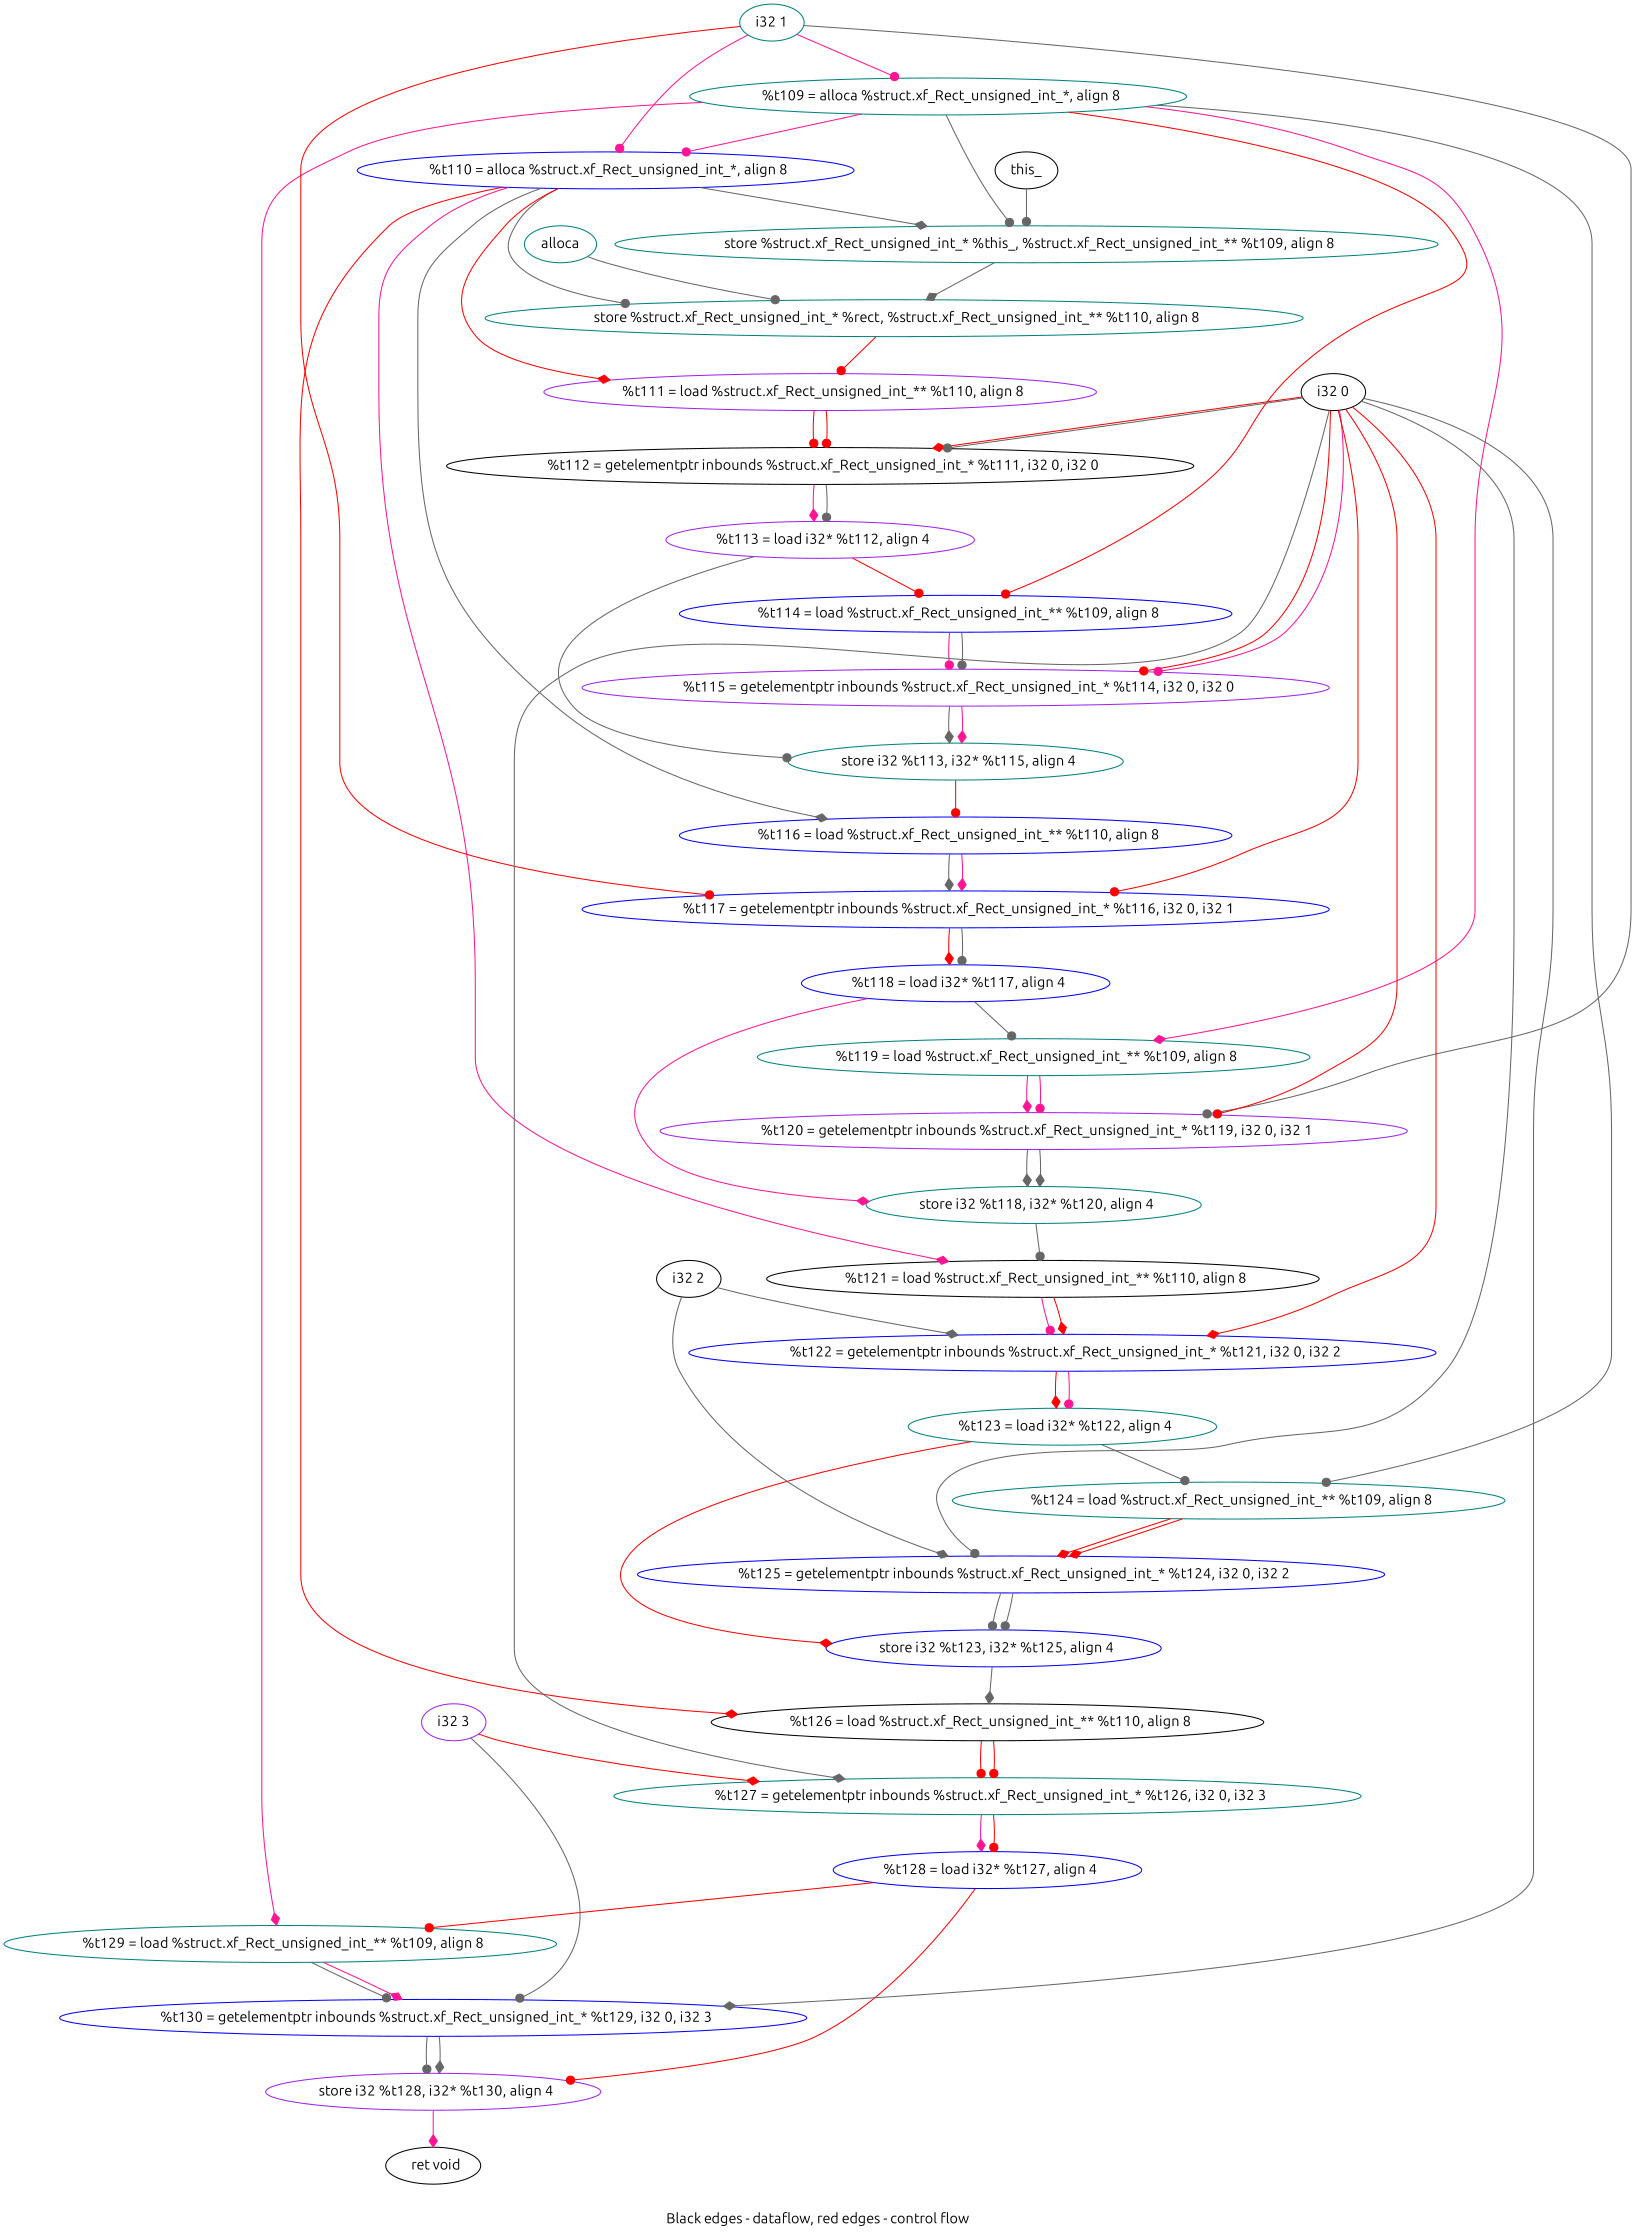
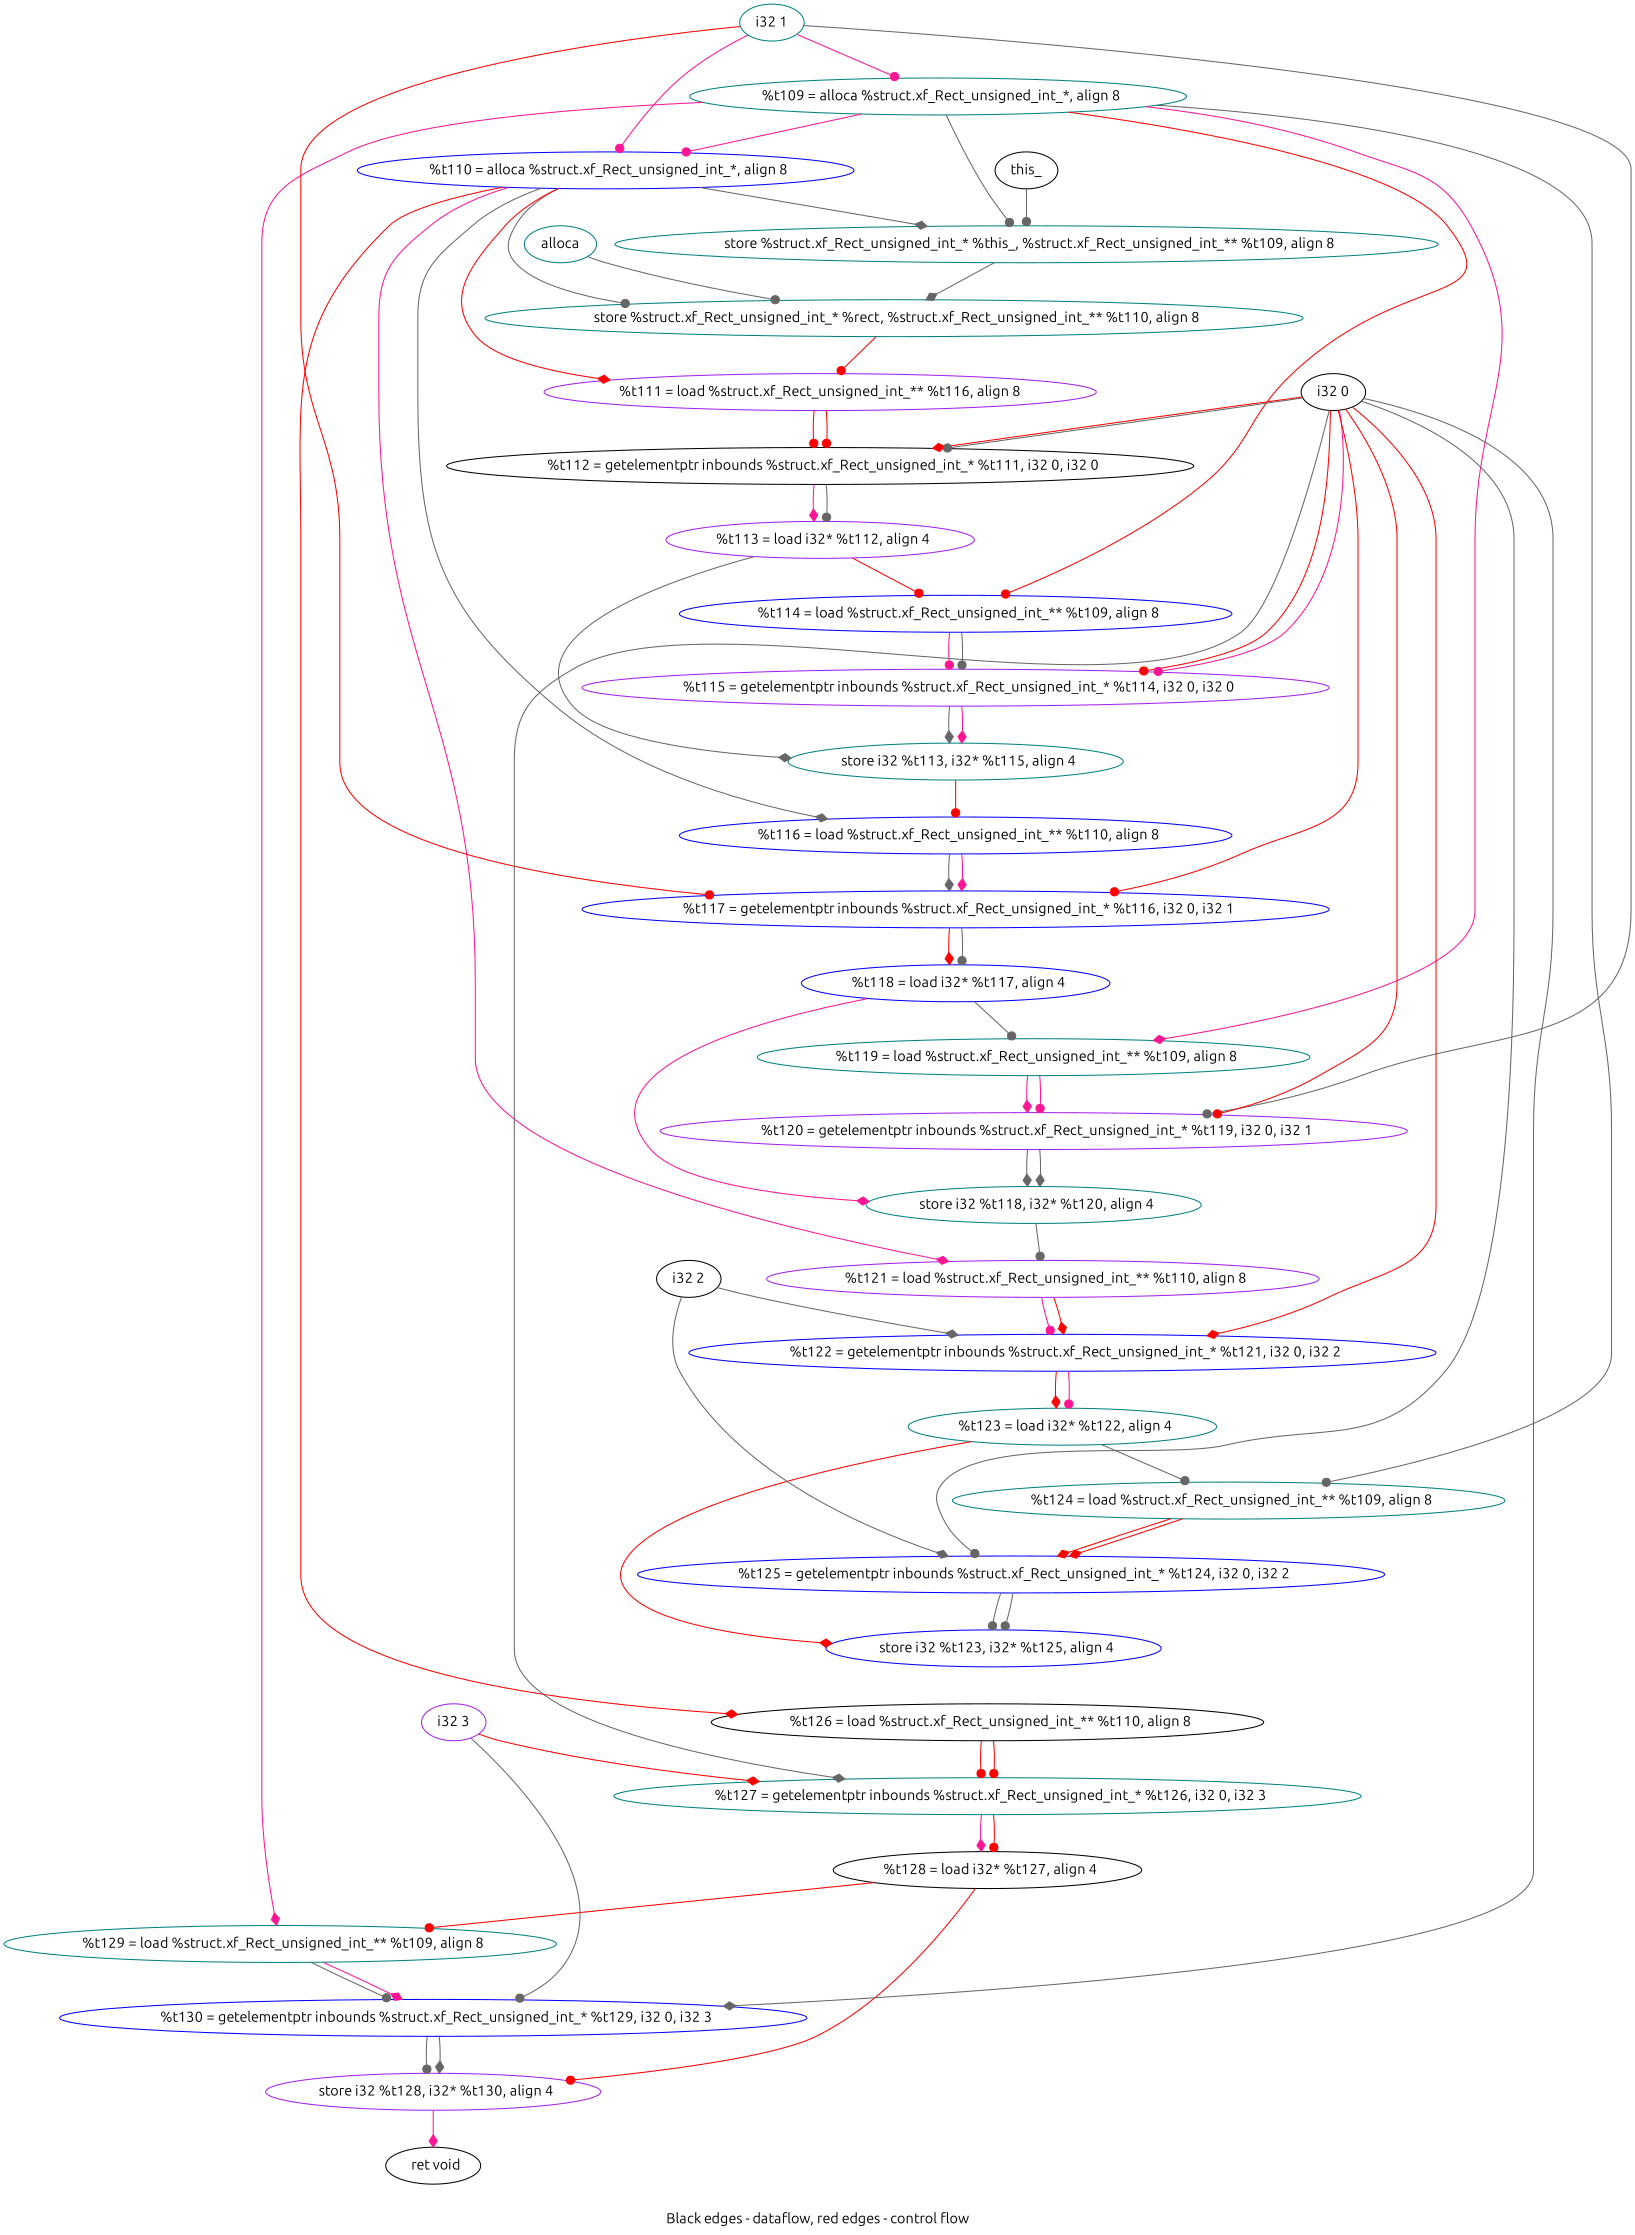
(820, 392) -> (820, 392)
(566, 693) -> (566, 693)
(1043, 1279) -> (1043, 1279)
(991, 1679) -> none
(987, 1870) -> (987, 1870)
